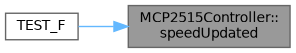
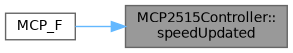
(42, 26) -> (40, 26)
